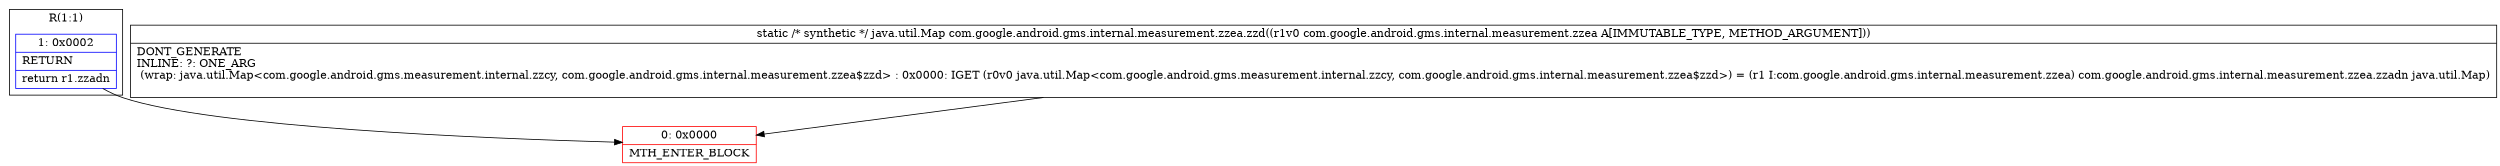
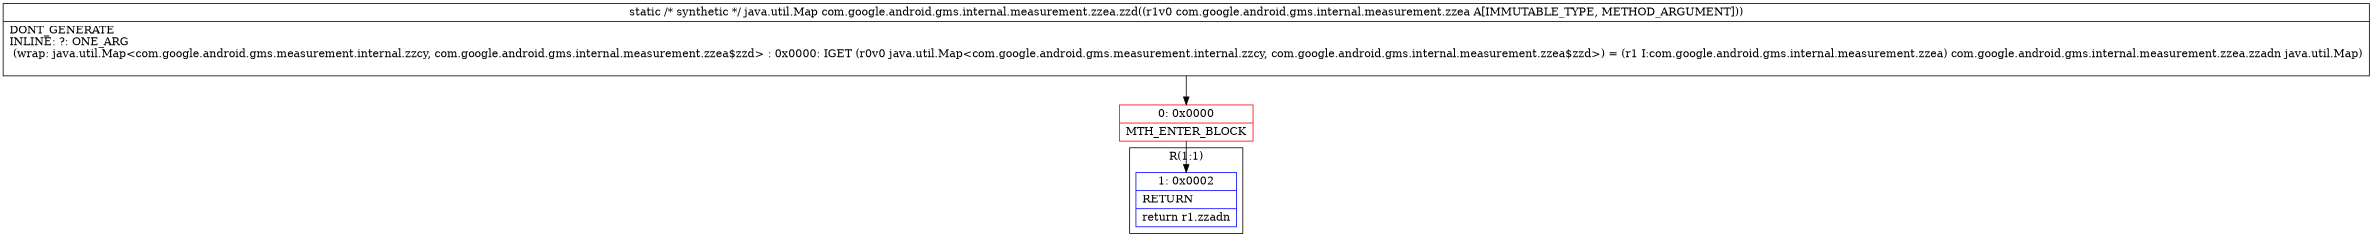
(356, 130) -> (1186, 153)
